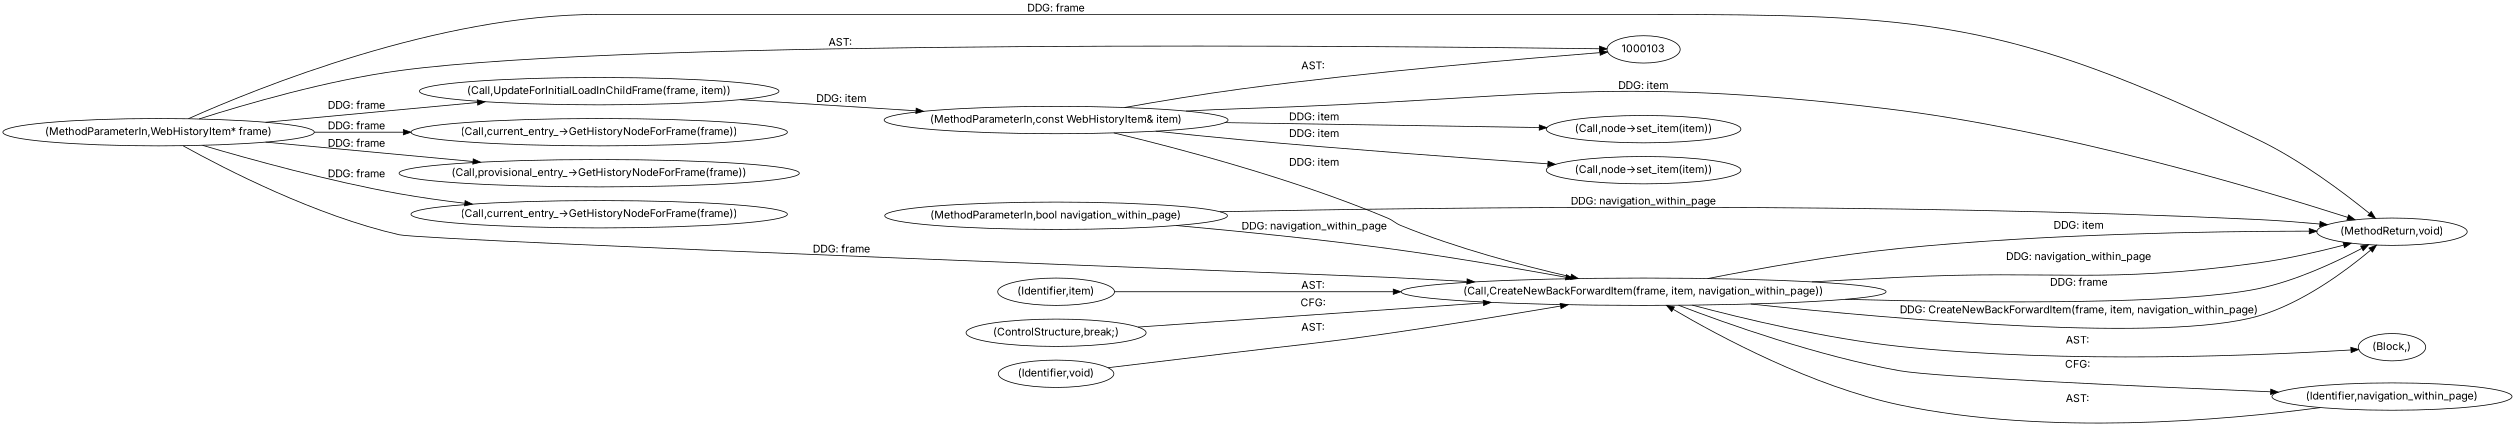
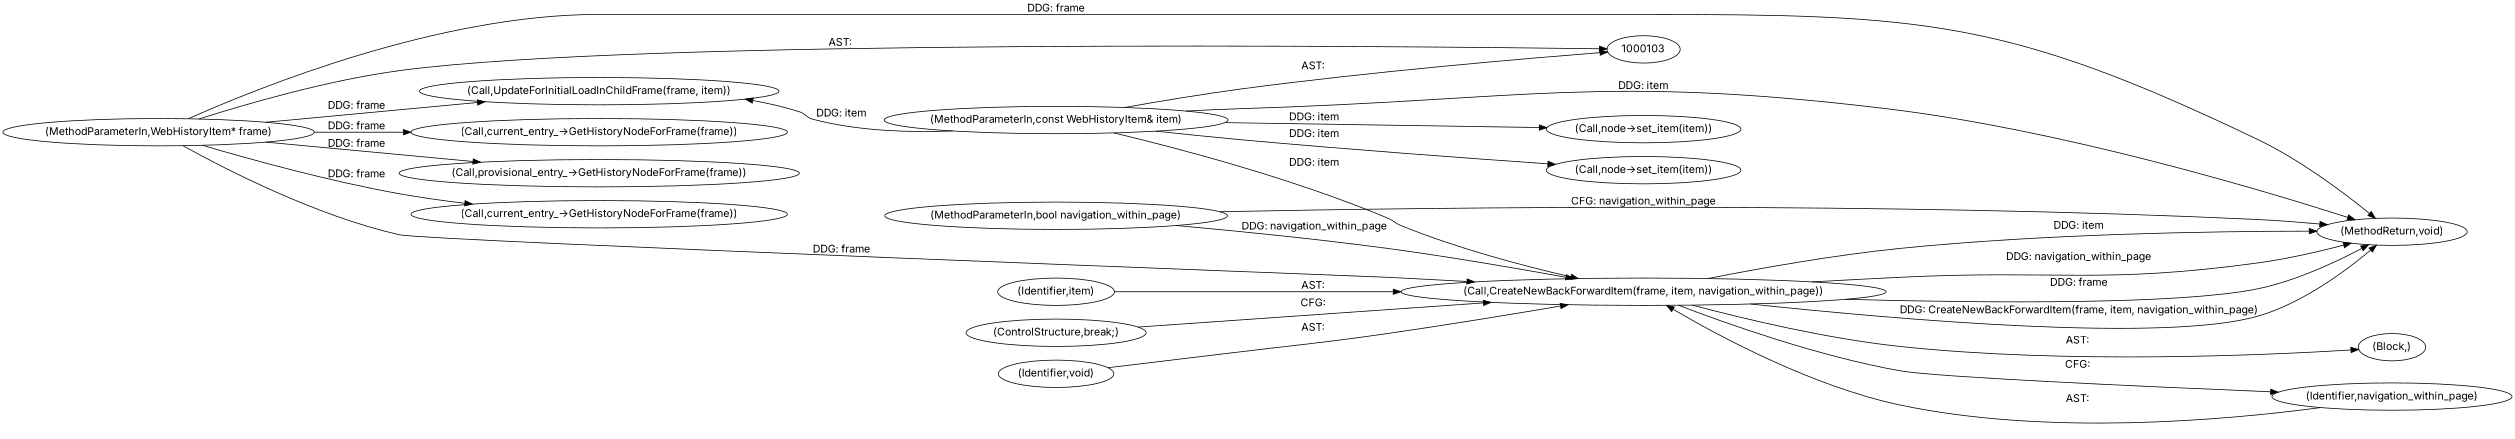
(828, 105) -> (851, 127)
(1644, 202) -> (1644, 202)
